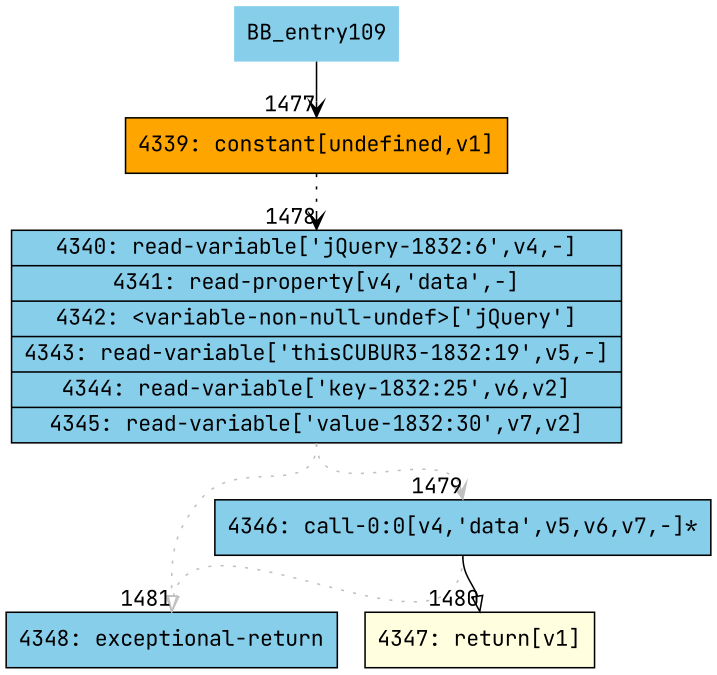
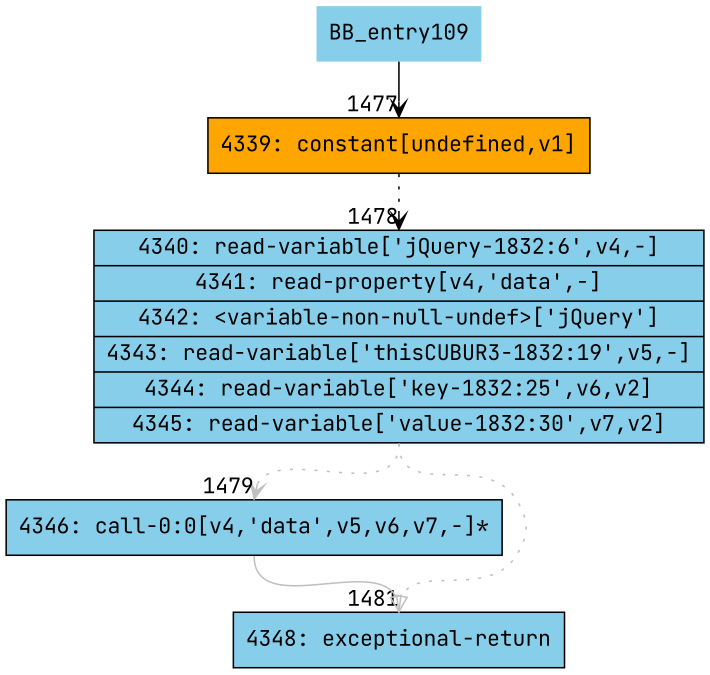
(325, 586) -> (319, 584)
(480, 640) -> none
